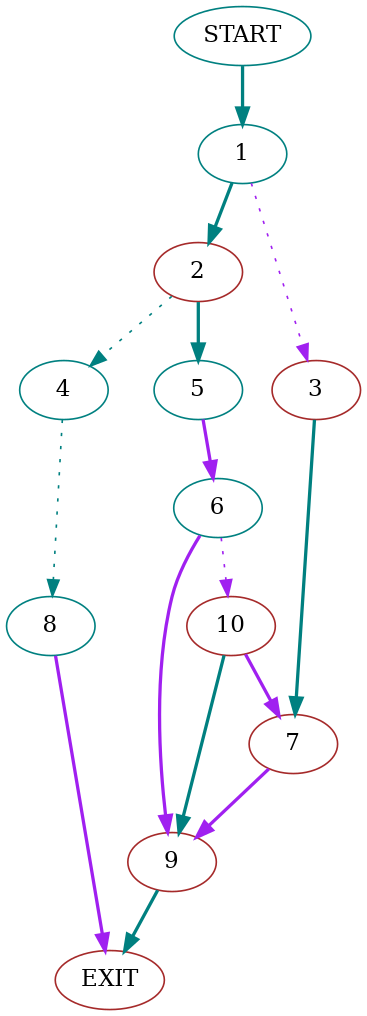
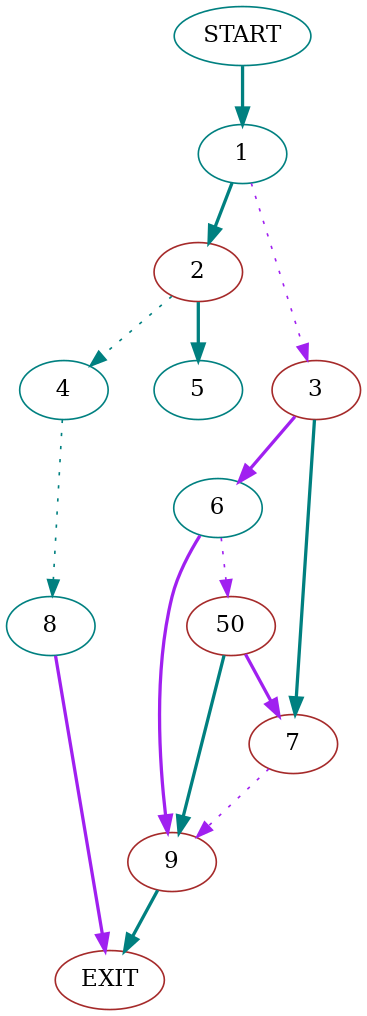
(207, 441) -> (272, 443)
(231, 626) -> (231, 626)
(239, 797) -> (239, 797)
